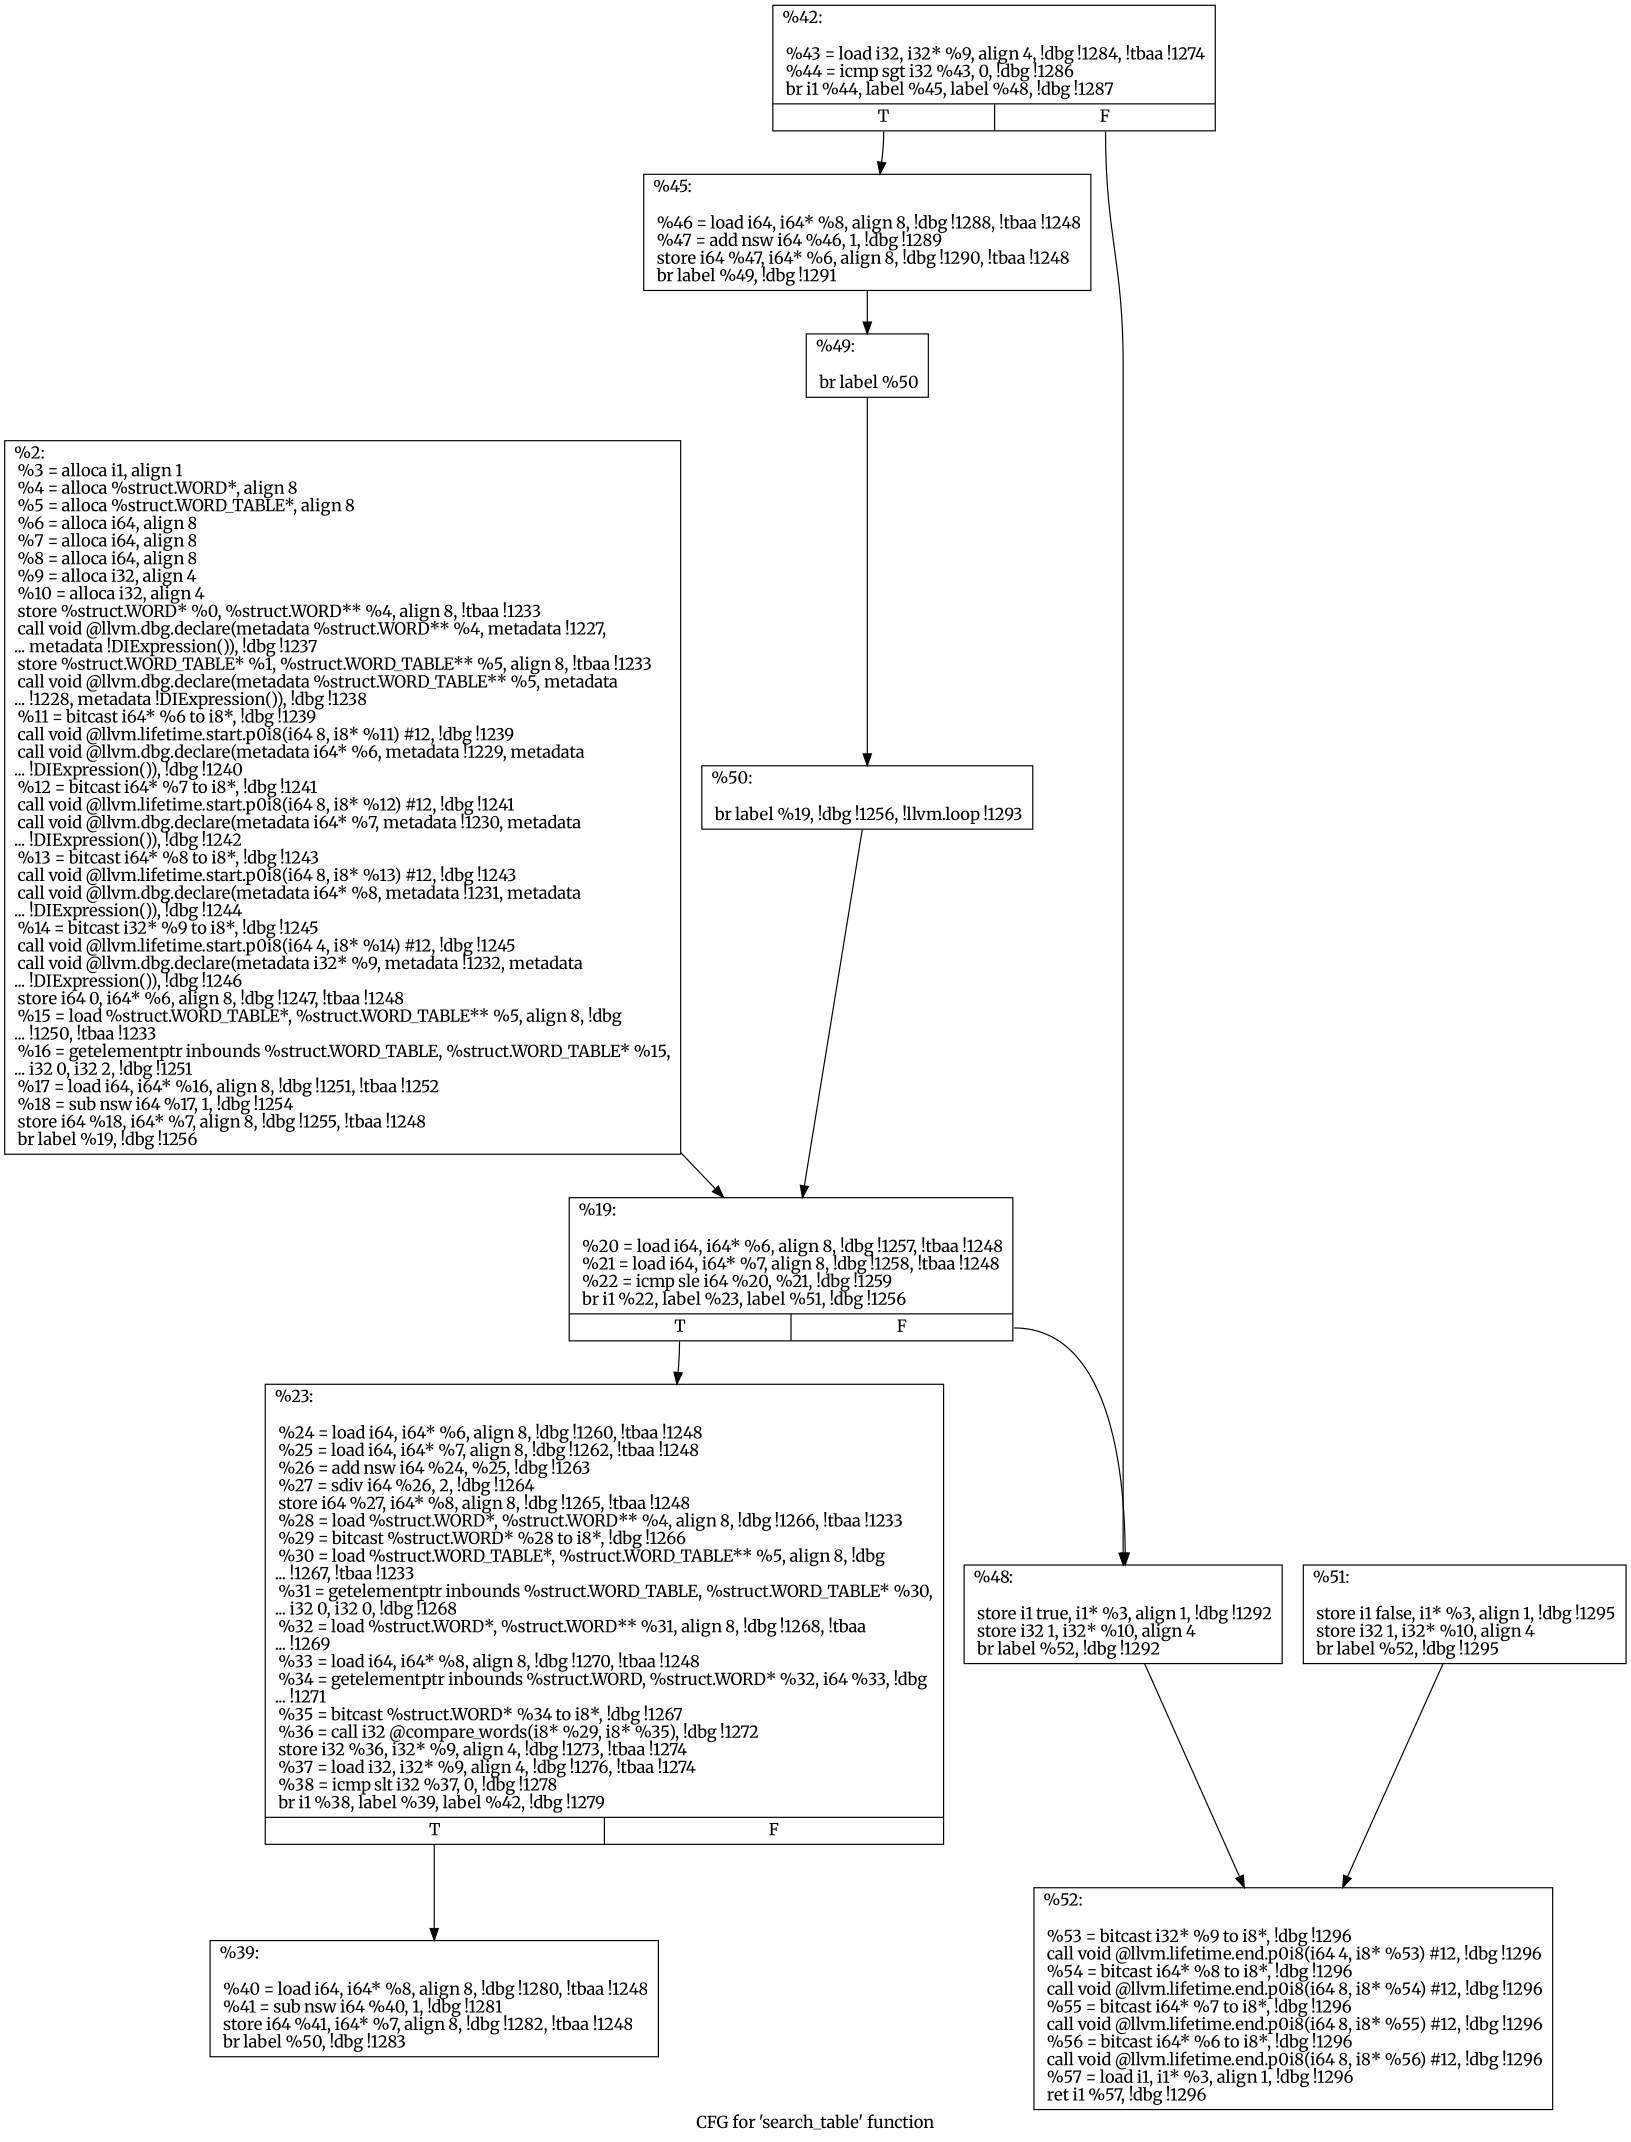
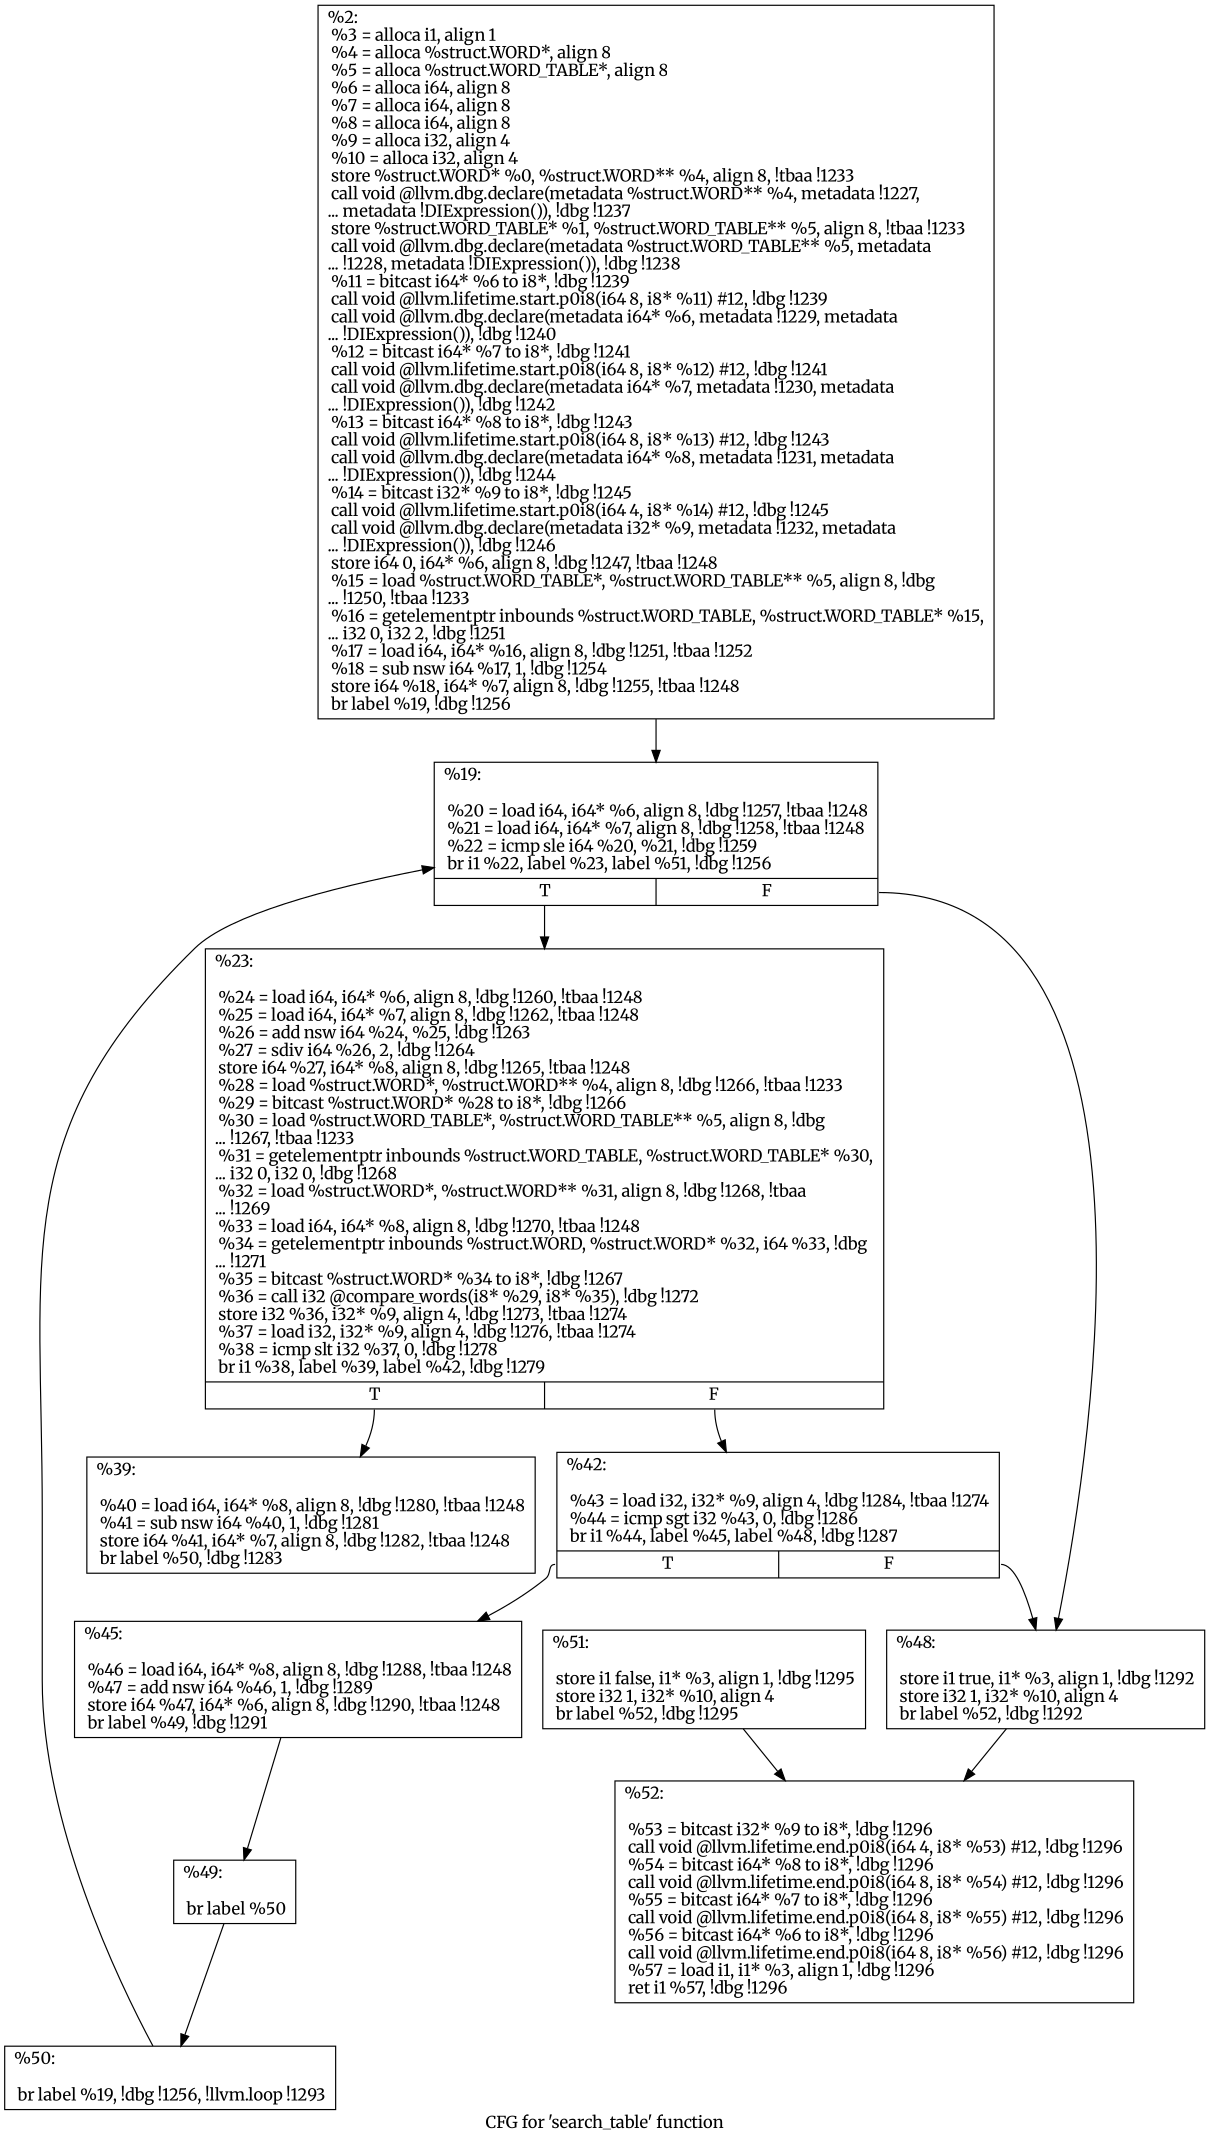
none -> (717, 1426)
